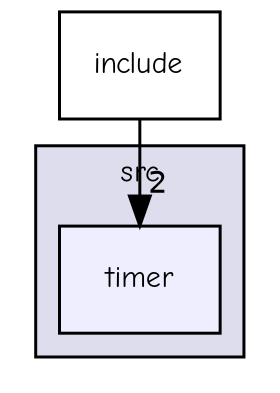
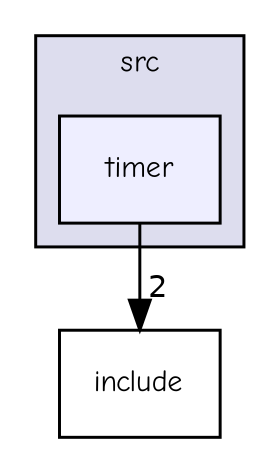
(140, 164) -> (140, 266)
